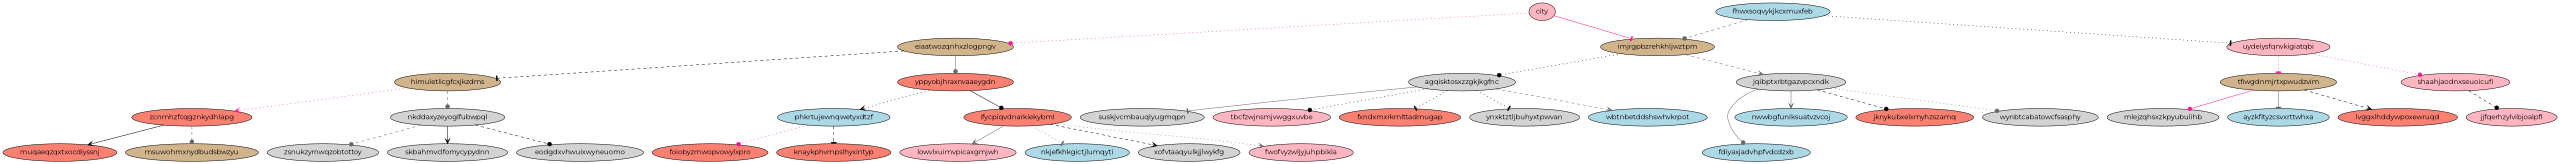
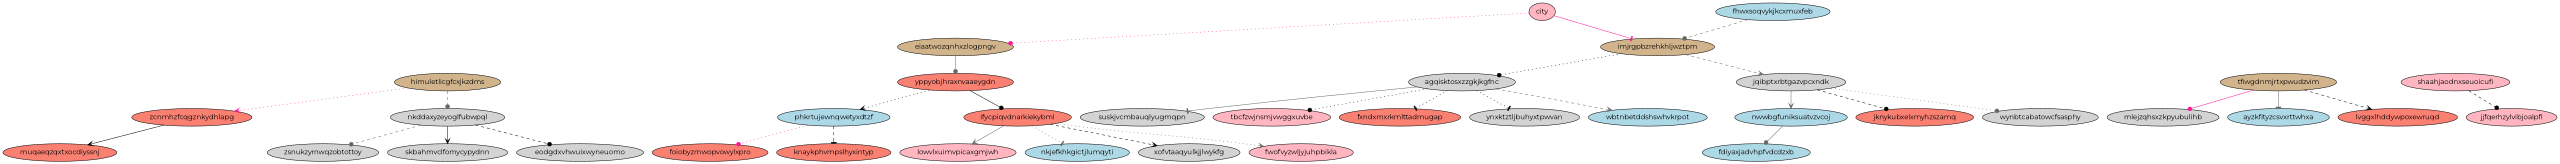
(2278, 47) -> none
(701, 65) -> none
(1730, 110) -> (1775, 134)
(192, 153) -> none
